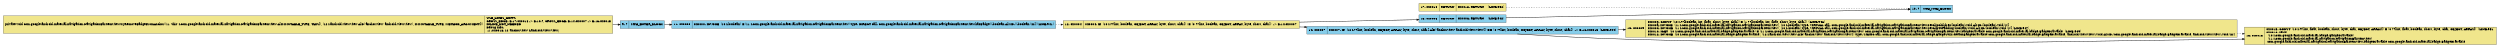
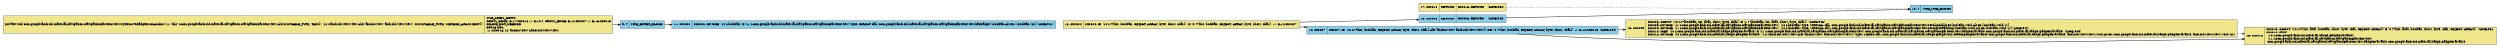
(1058, 25) -> none
